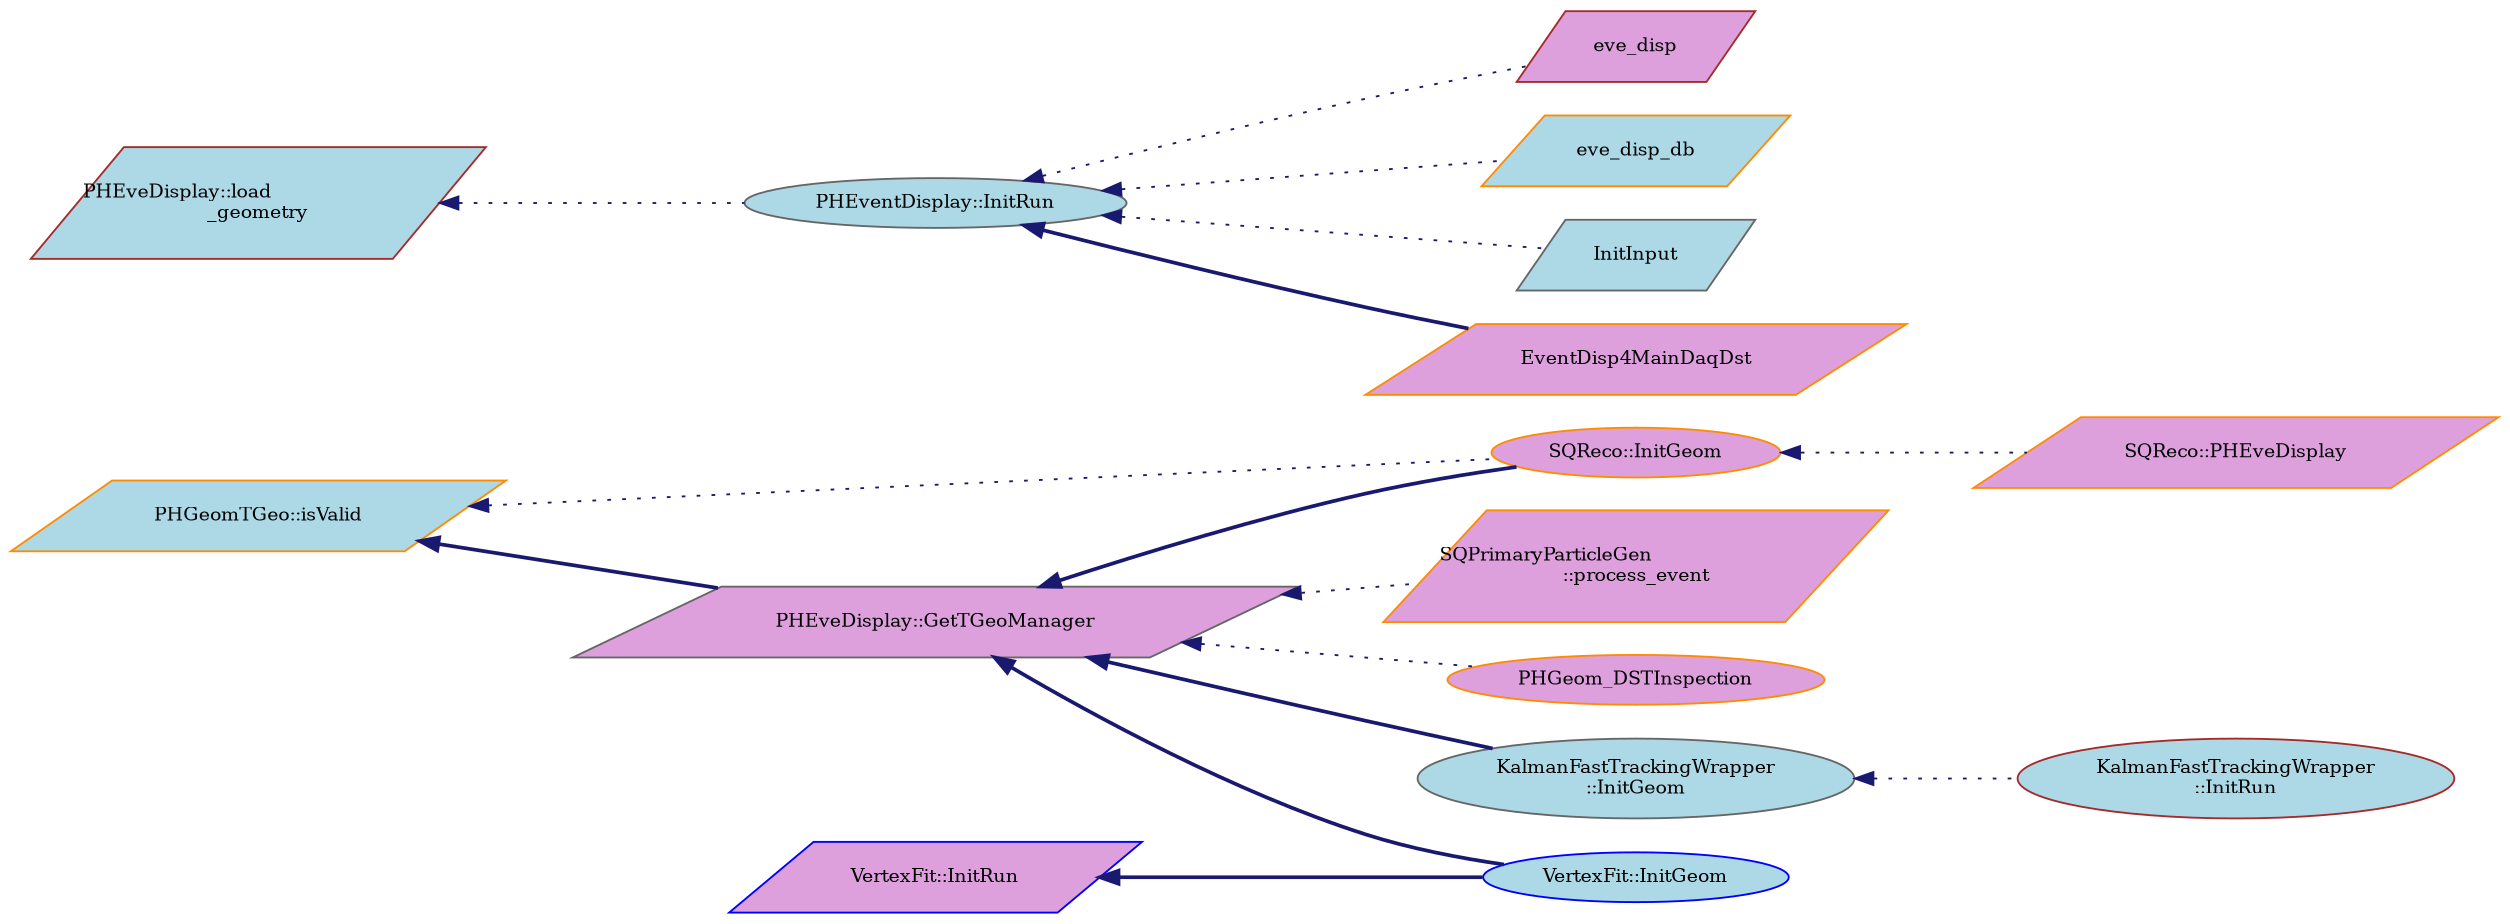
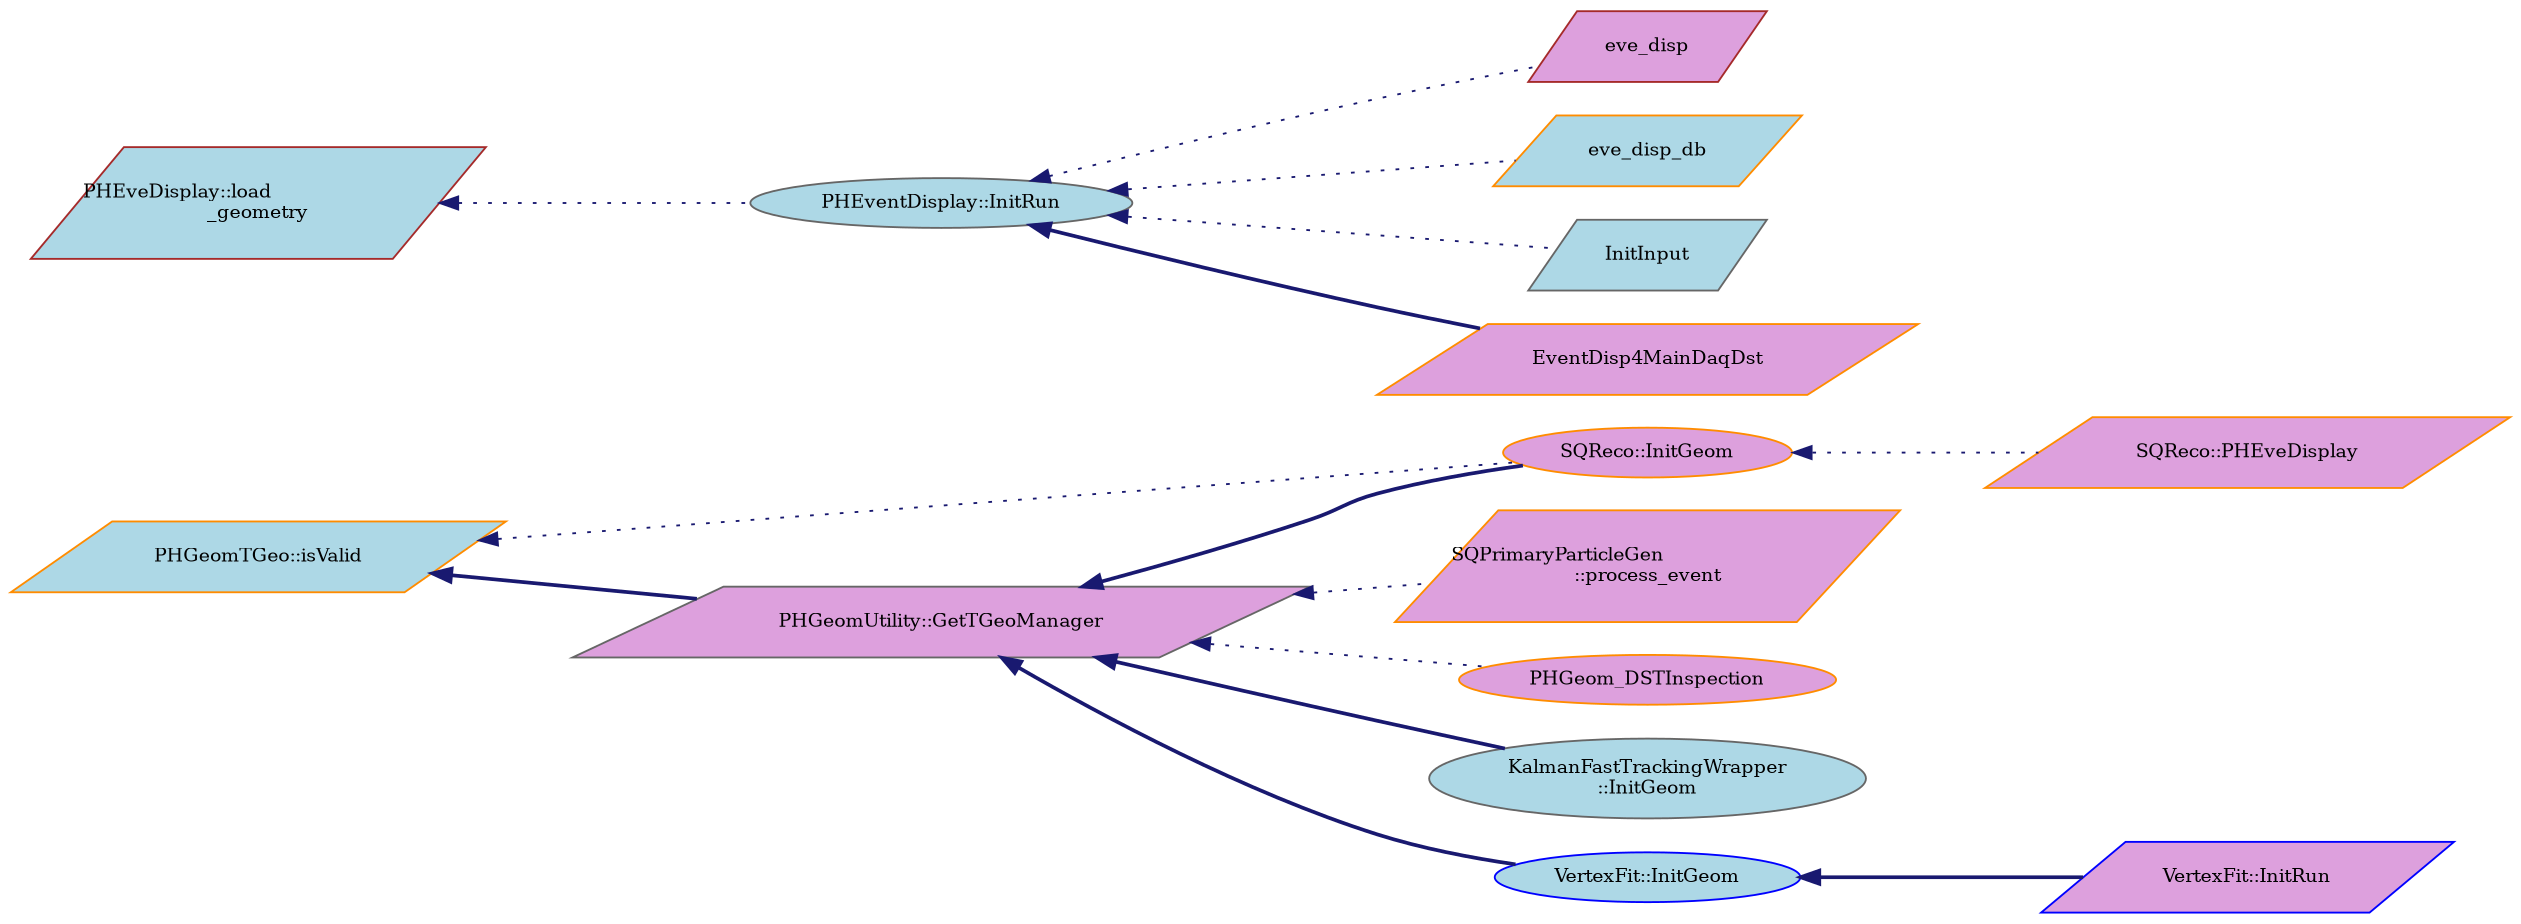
(936, 622) -> (941, 622)
(2236, 779) -> none
(1301, 877) -> (1951, 877)
